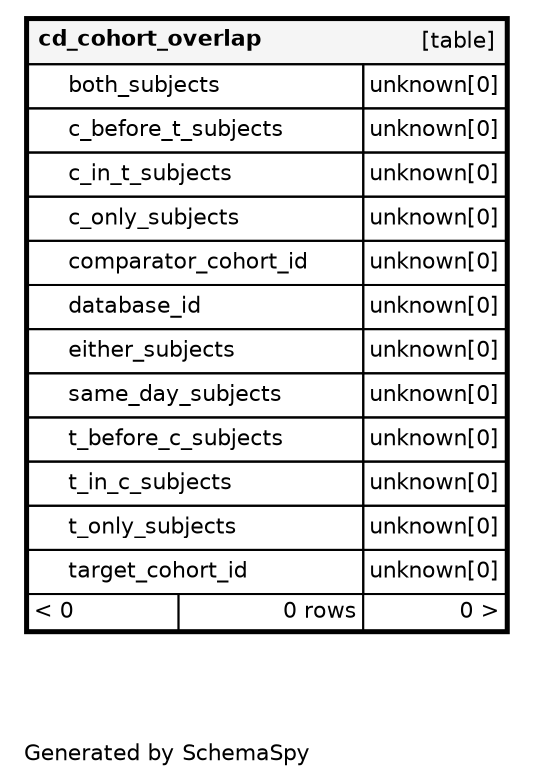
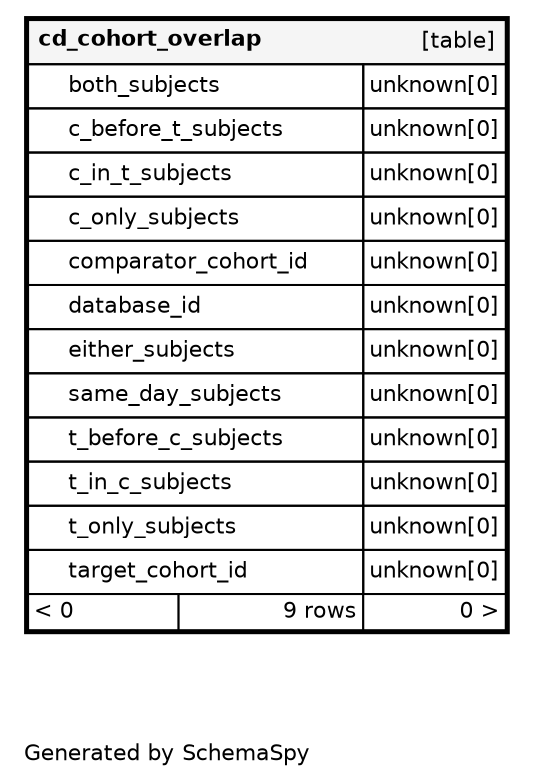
(320, 611) -> (320, 611)
